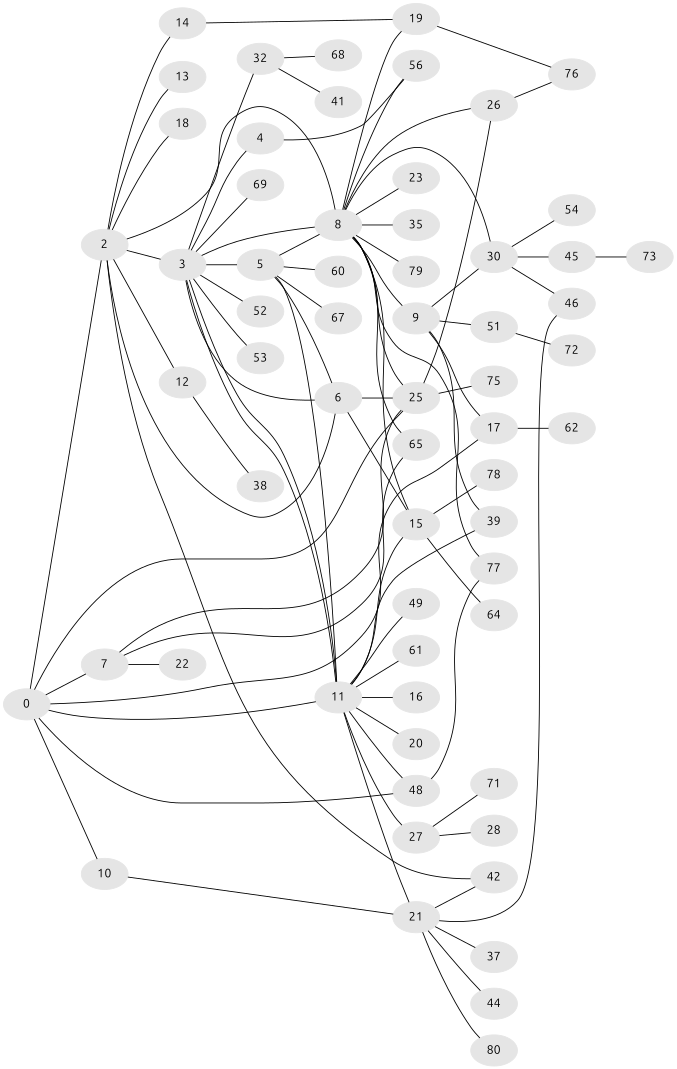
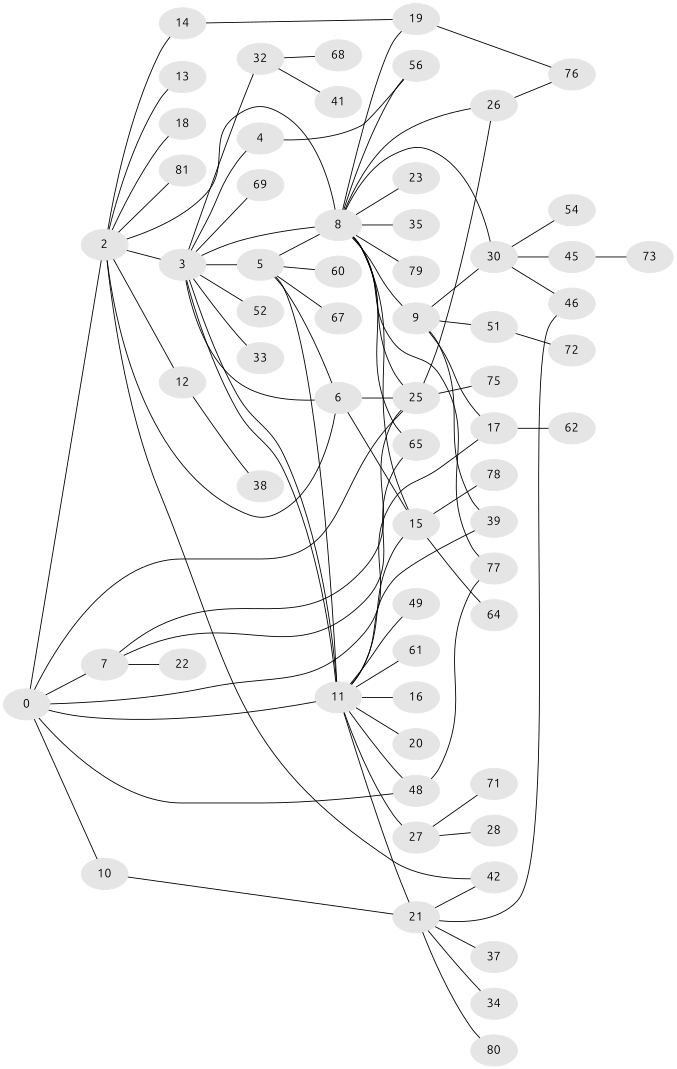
none -> (183, 170)
(260, 358) -> (260, 358)
(494, 1004) -> (494, 1004)
